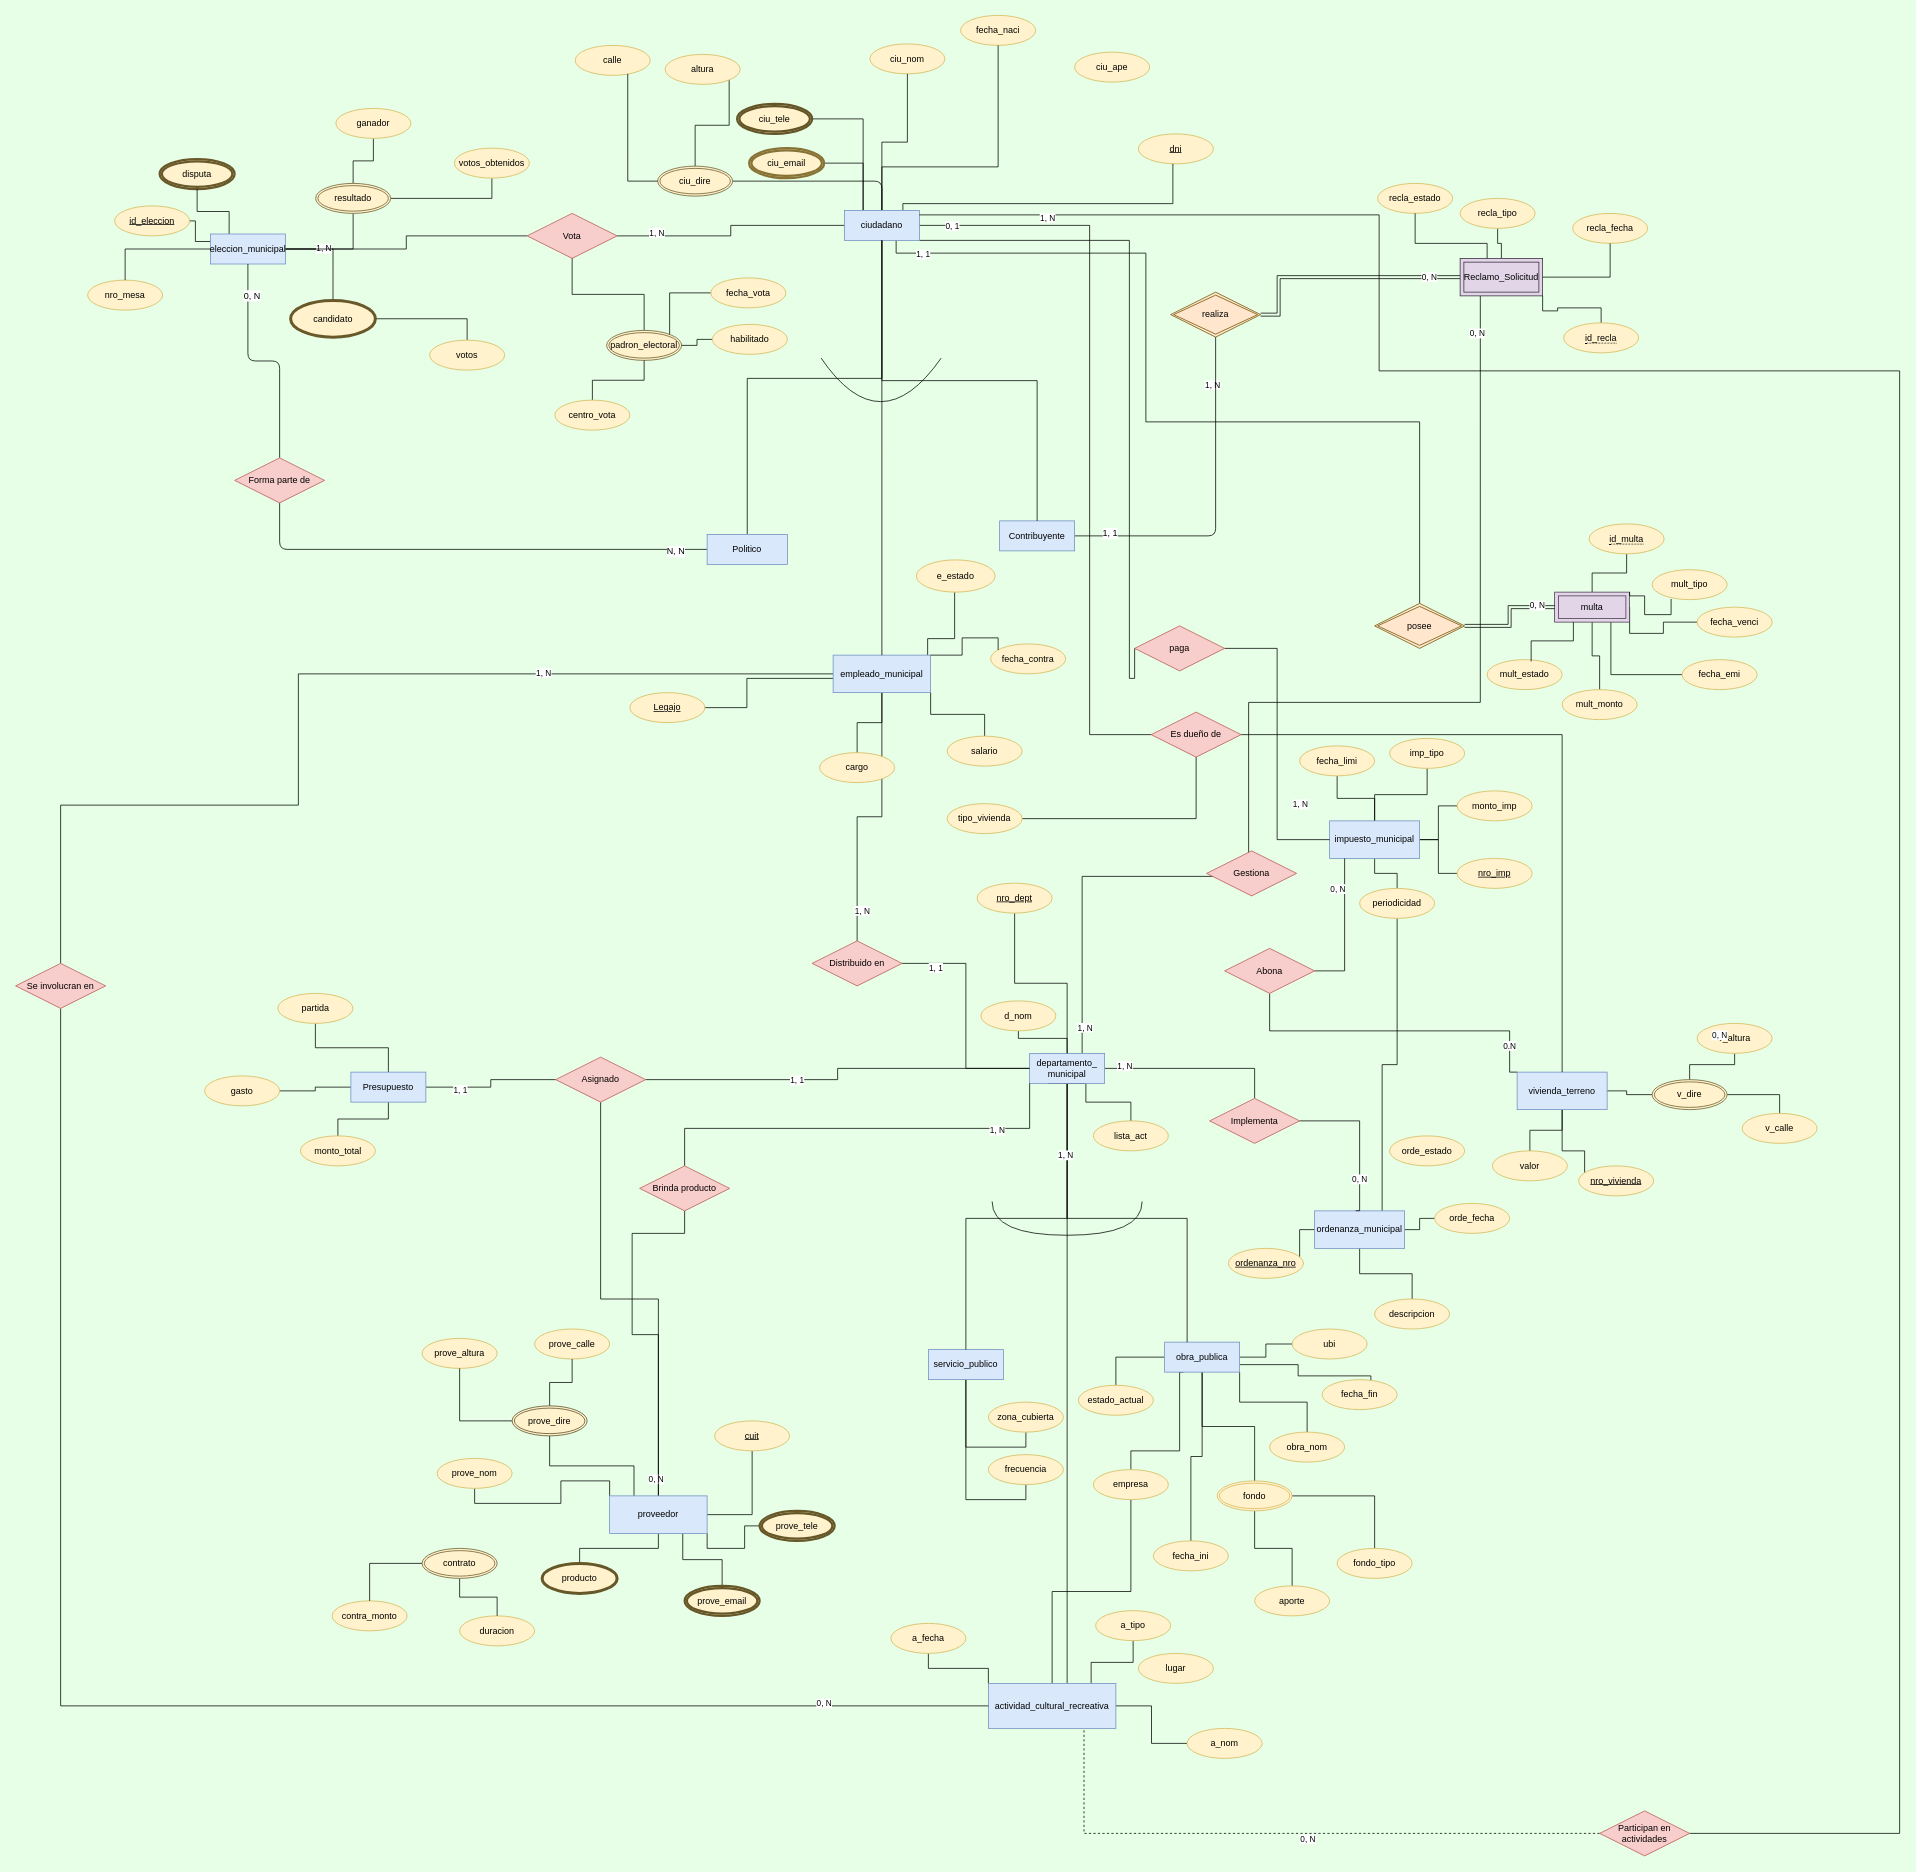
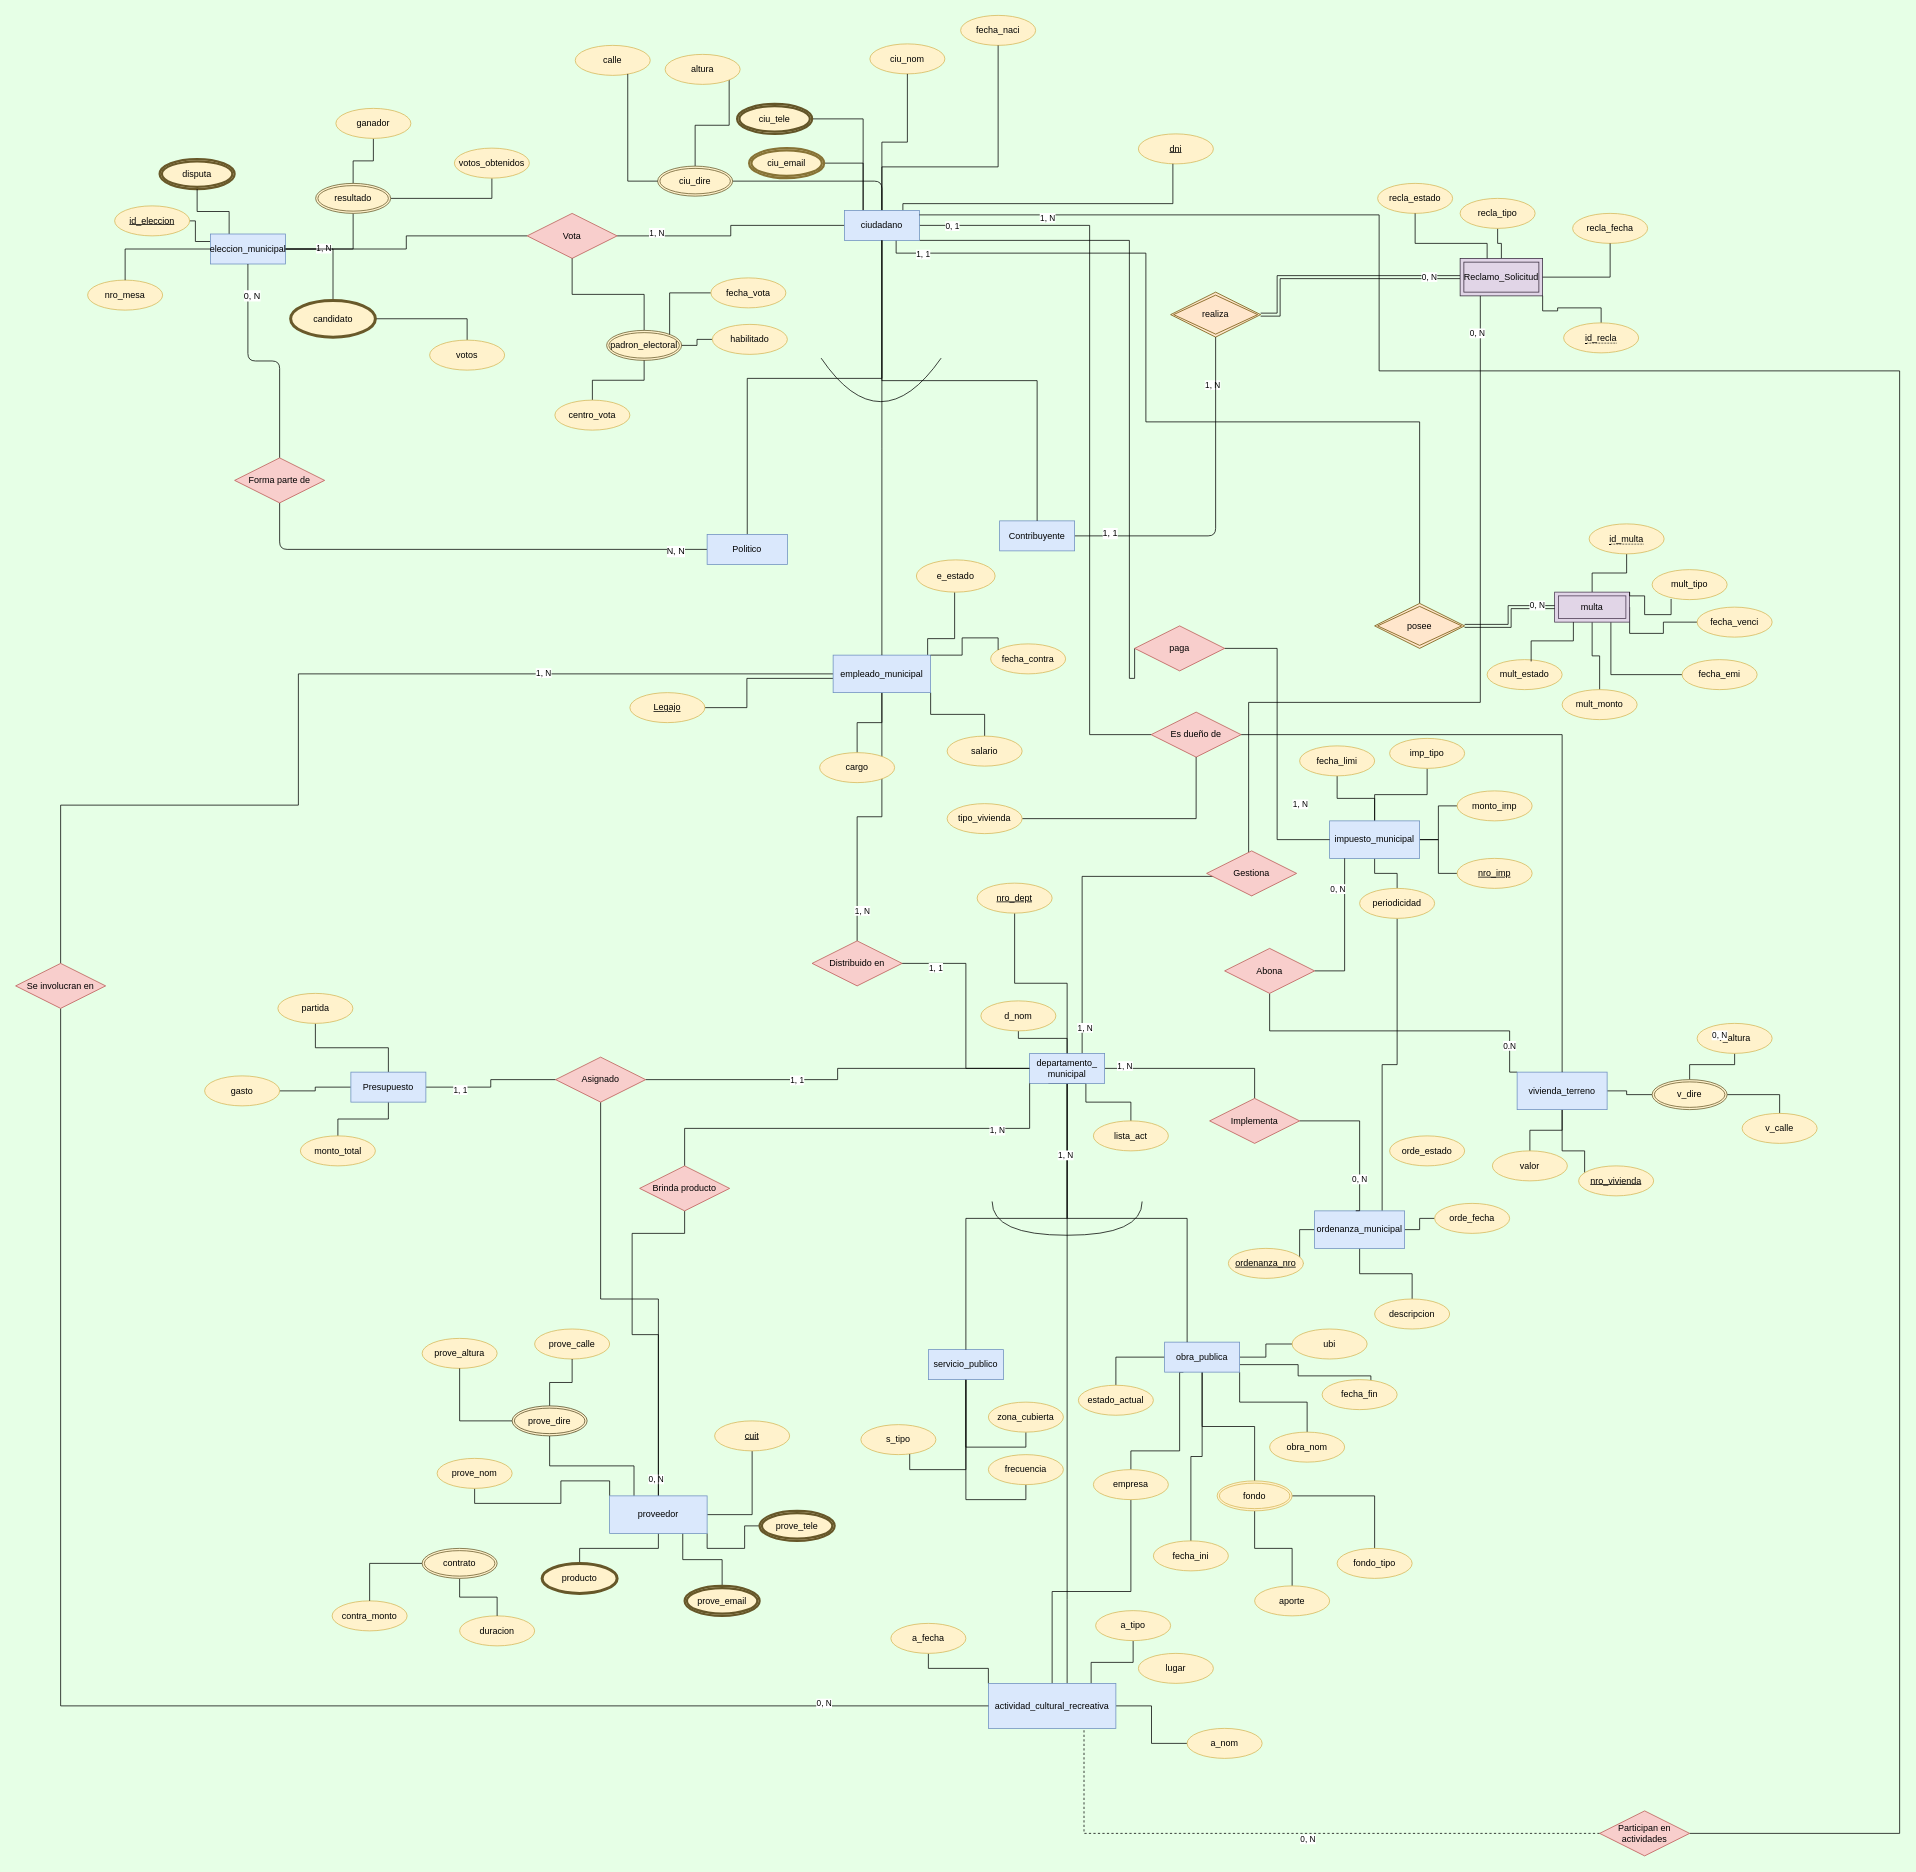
(1112, 67) -> none
none -> (898, 1440)
none -> (929, 1470)
